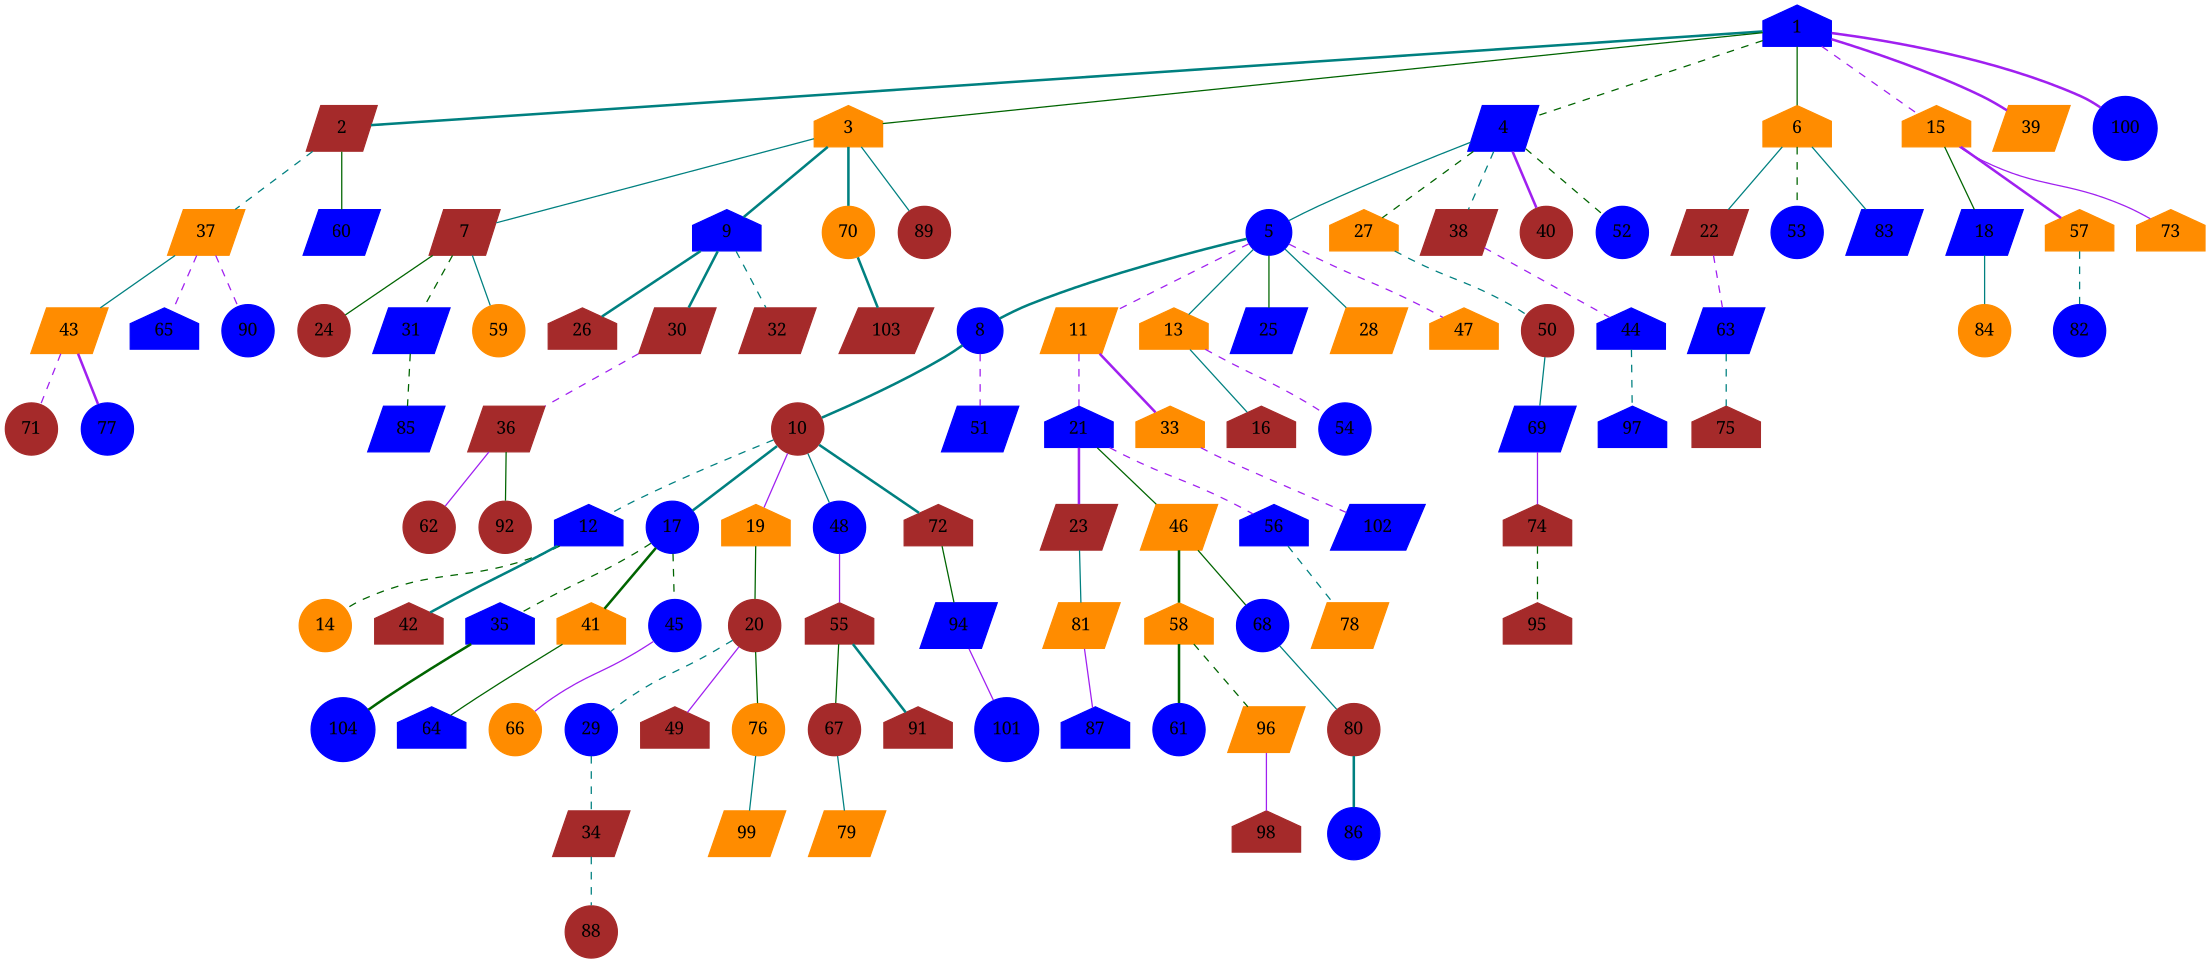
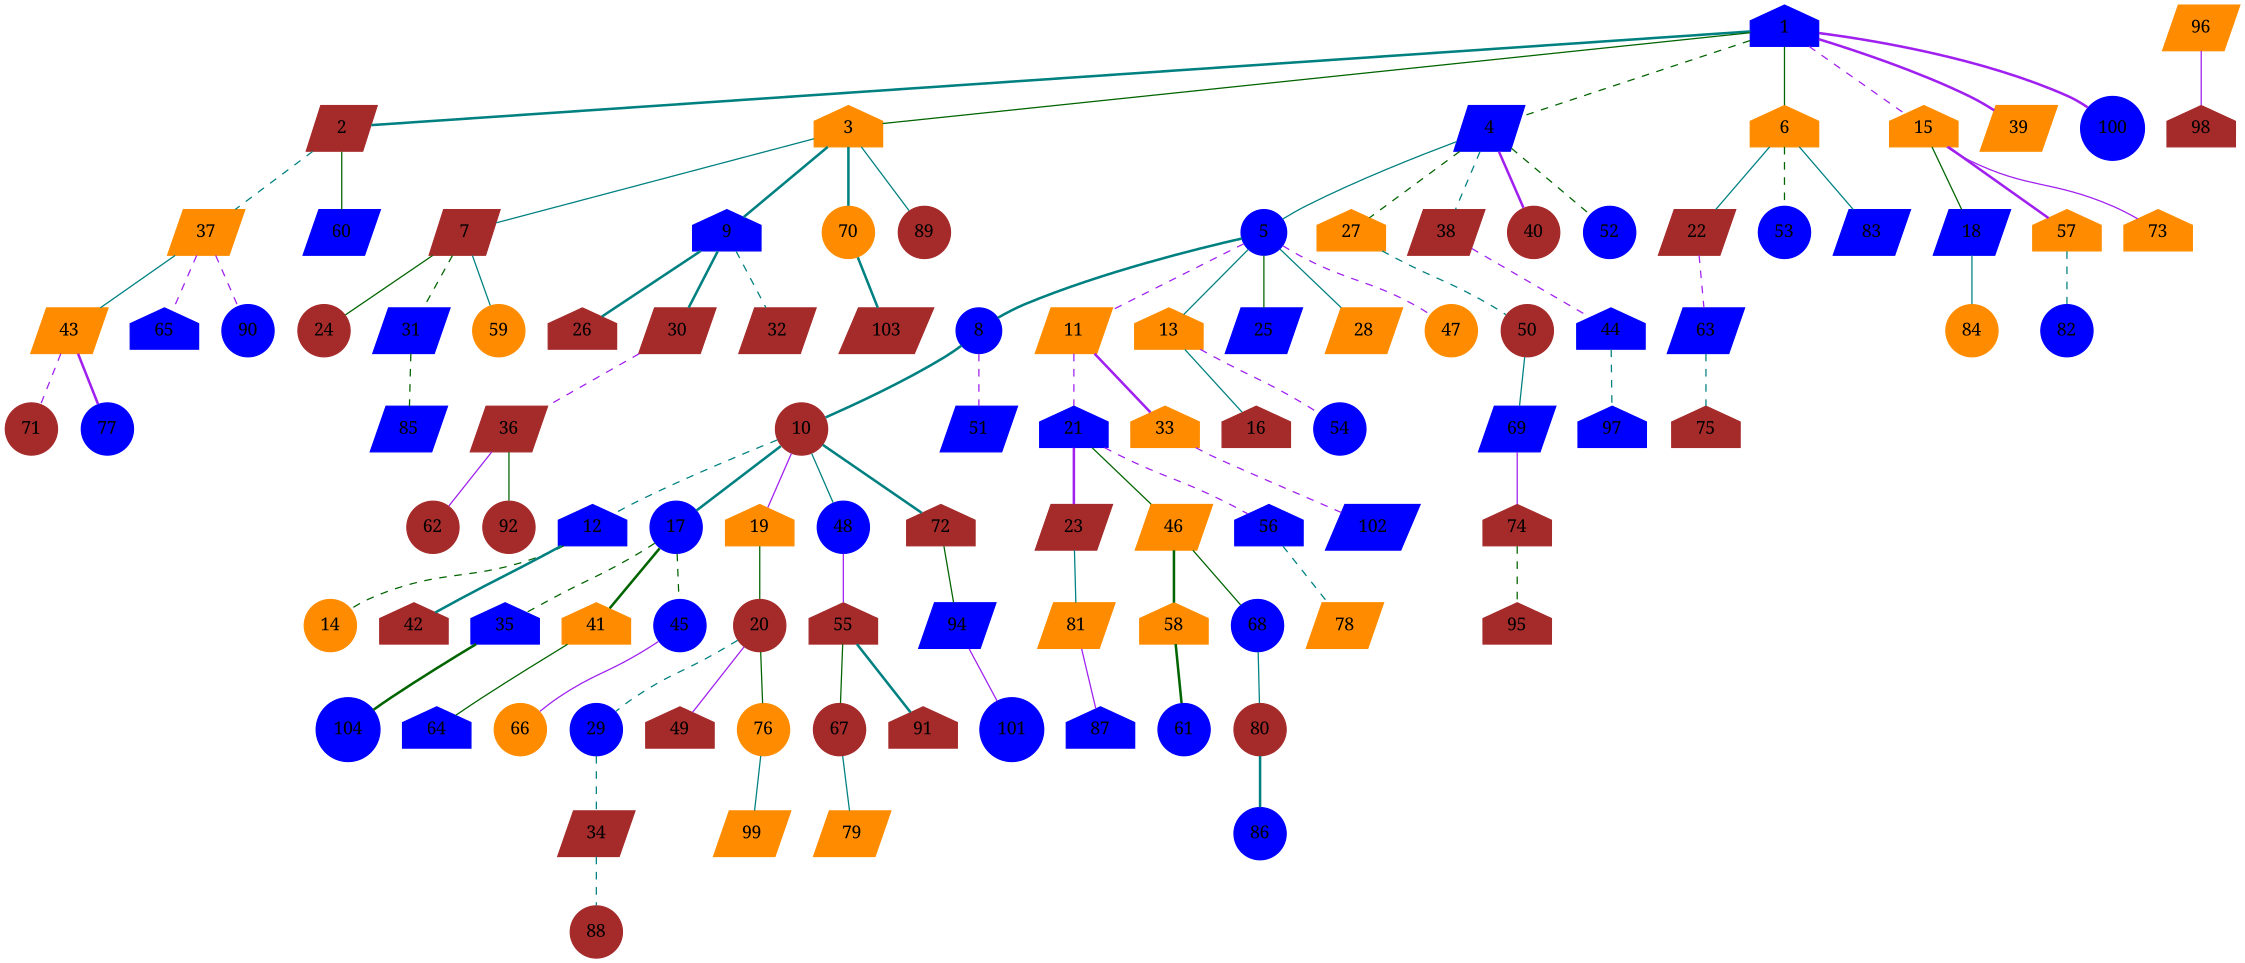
(1464, 331) -> (1451, 331)
(1221, 675) -> none
